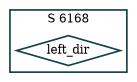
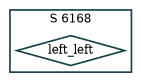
(68, 51) -> (71, 51)
